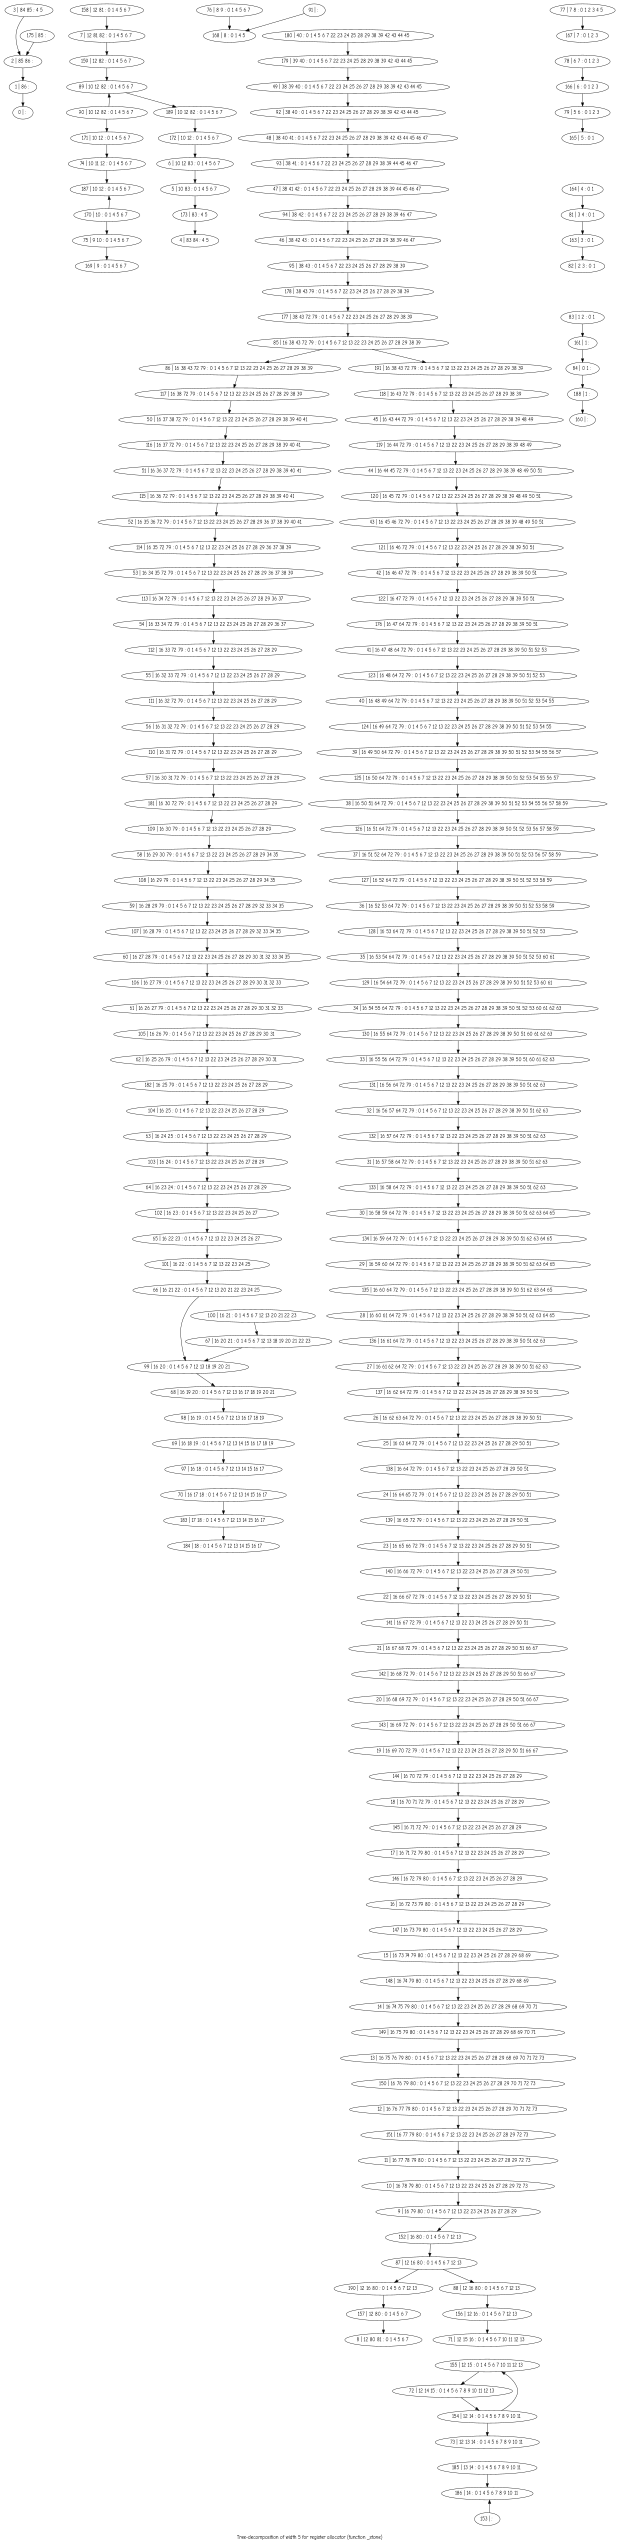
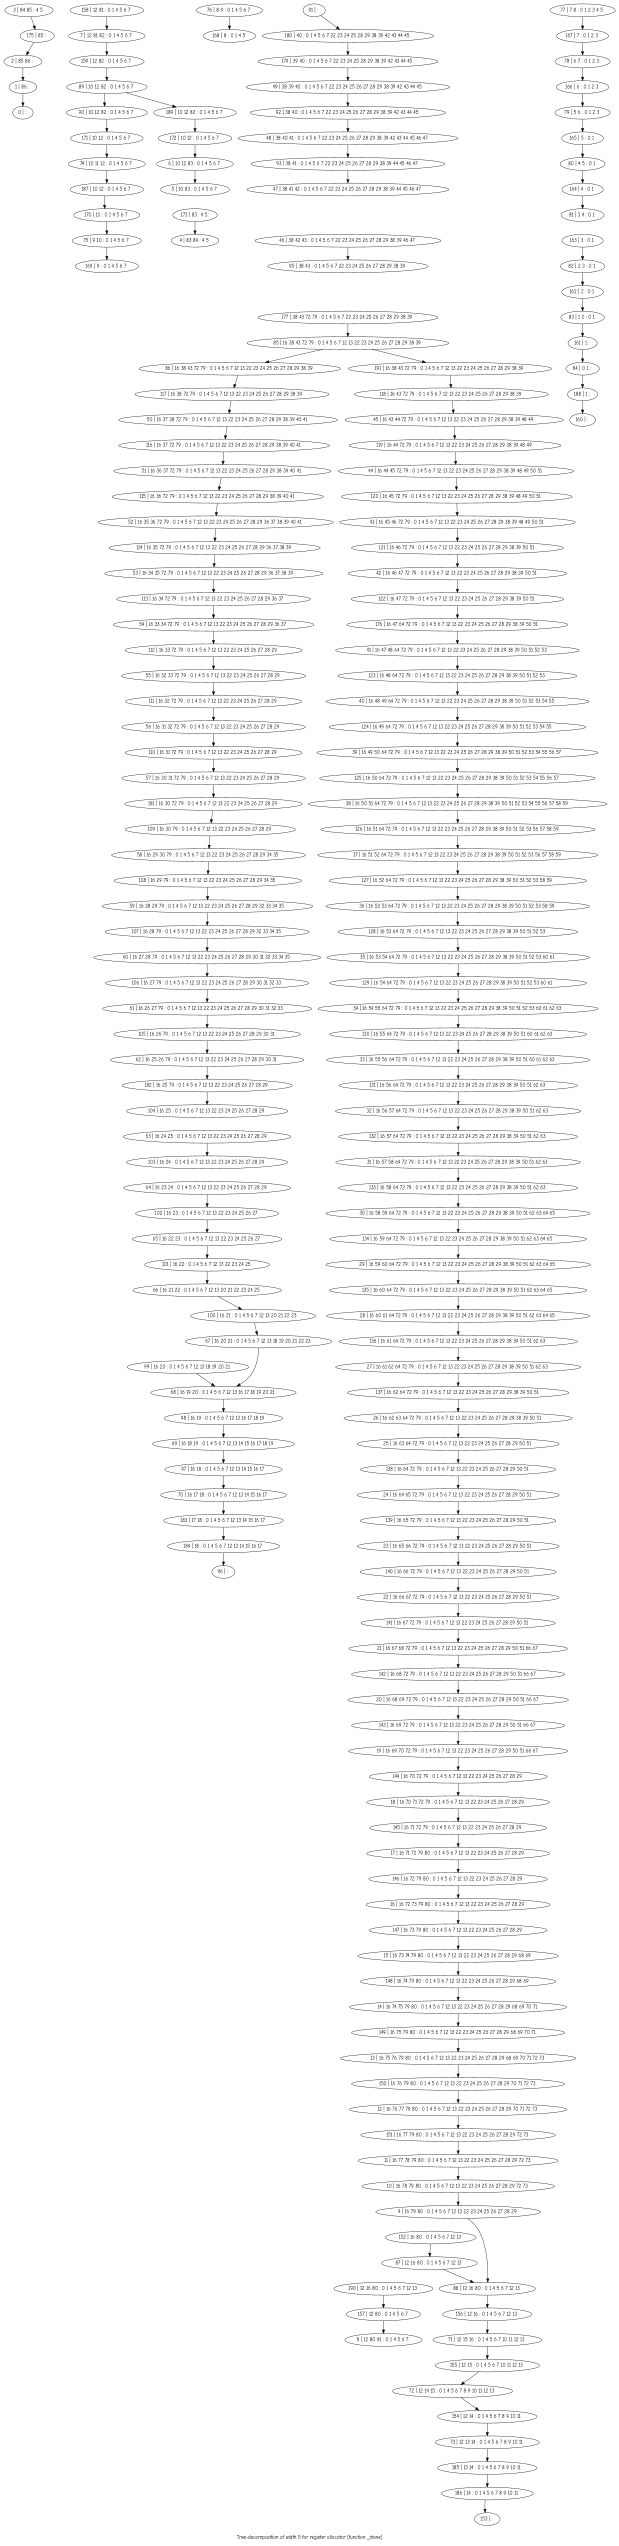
(277, 22) -> (329, 21)
(16, 33) -> (32, 21)
none -> (583, 47)
(109, 102) -> (104, 98)
none -> (583, 164)
(195, 201) -> none
(109, 204) -> (104, 201)
(348, 215) -> none
(583, 226) -> none
(348, 292) -> none
none -> (583, 292)
(207, 1122) -> none
(207, 1173) -> none
(181, 1324) -> (229, 1302)
(225, 1354) -> (254, 1369)
none -> (223, 1429)
none -> (223, 1481)
none -> (223, 1572)
(446, 2223) -> (485, 2246)
(408, 2275) -> none
(518, 2393) -> (487, 2351)
none -> (487, 2453)
(490, 2508) -> (485, 2505)
